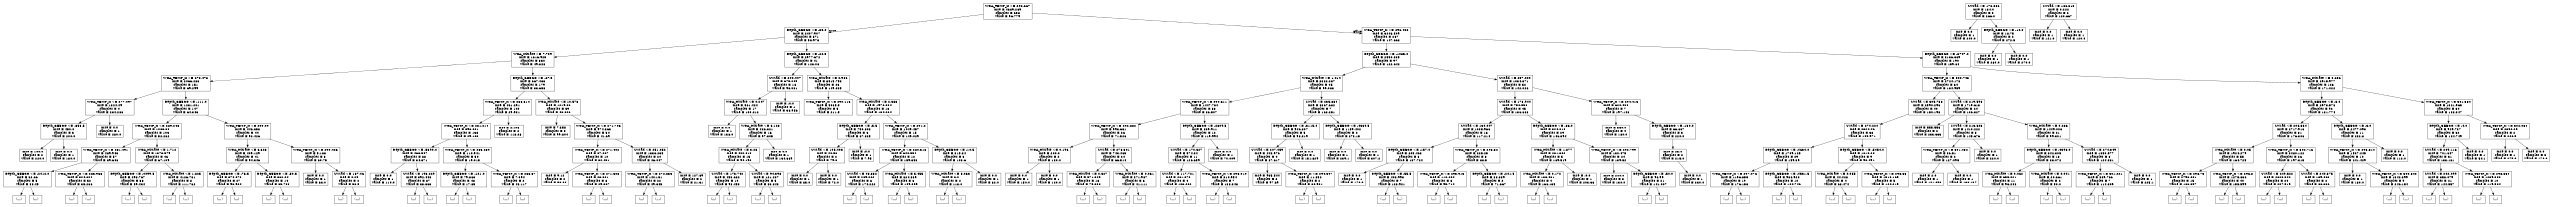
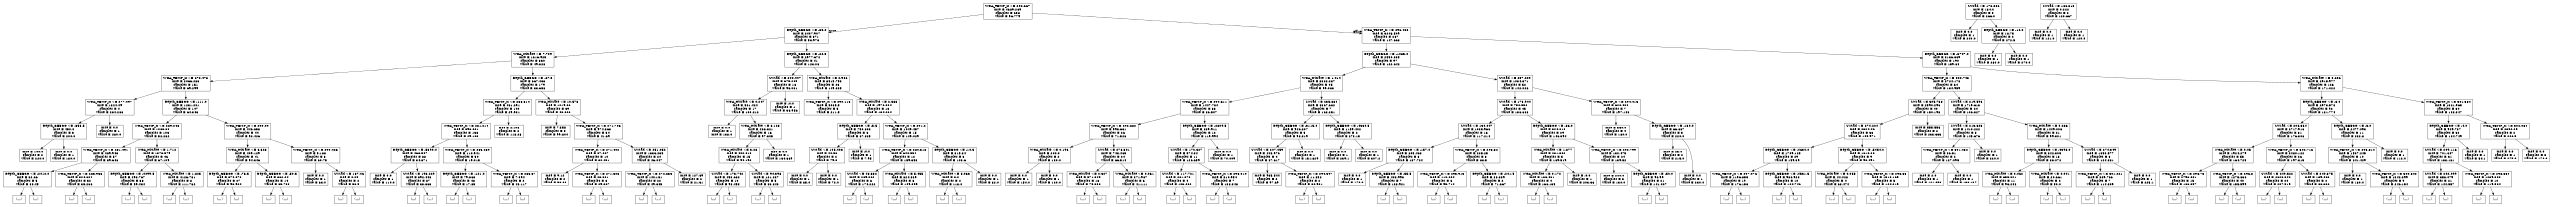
(1947, 119) -> (1927, 119)
(722, 131) -> (722, 131)
(1682, 166) -> (1691, 154)
